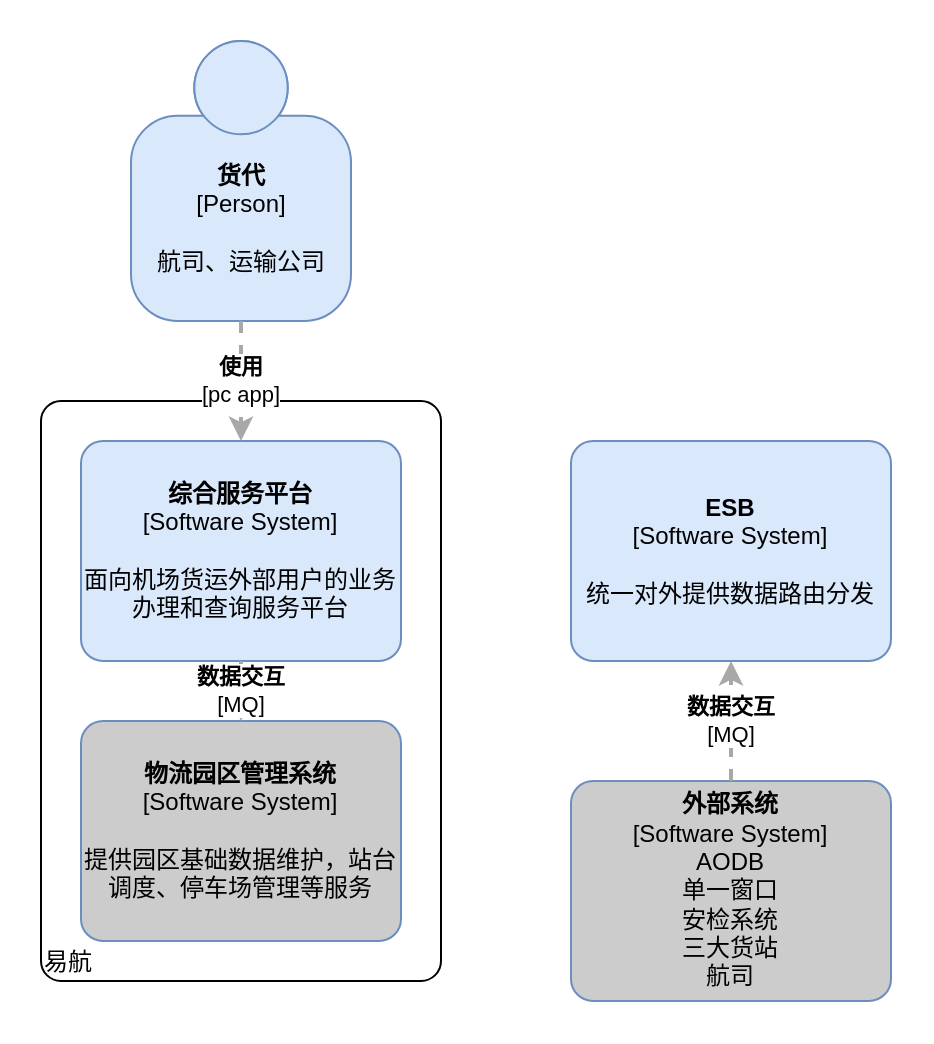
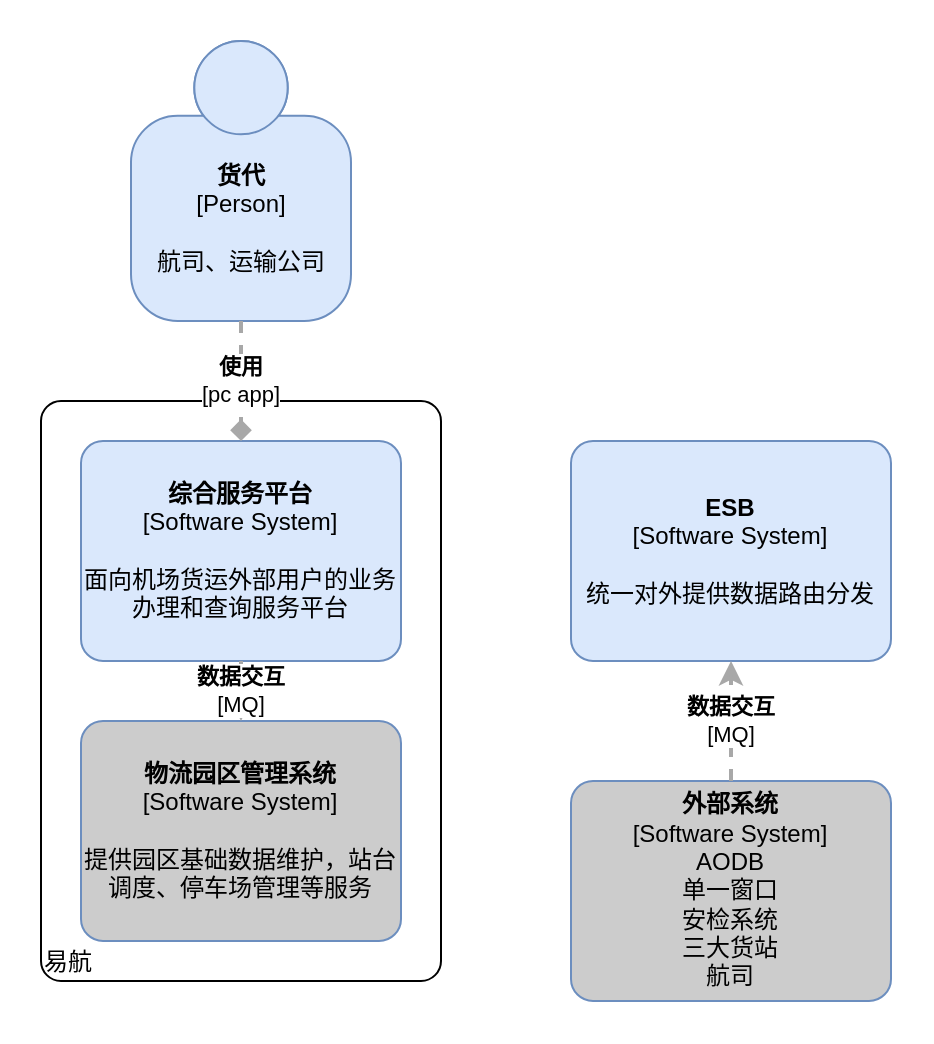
(241, 420) -> (241, 420)
